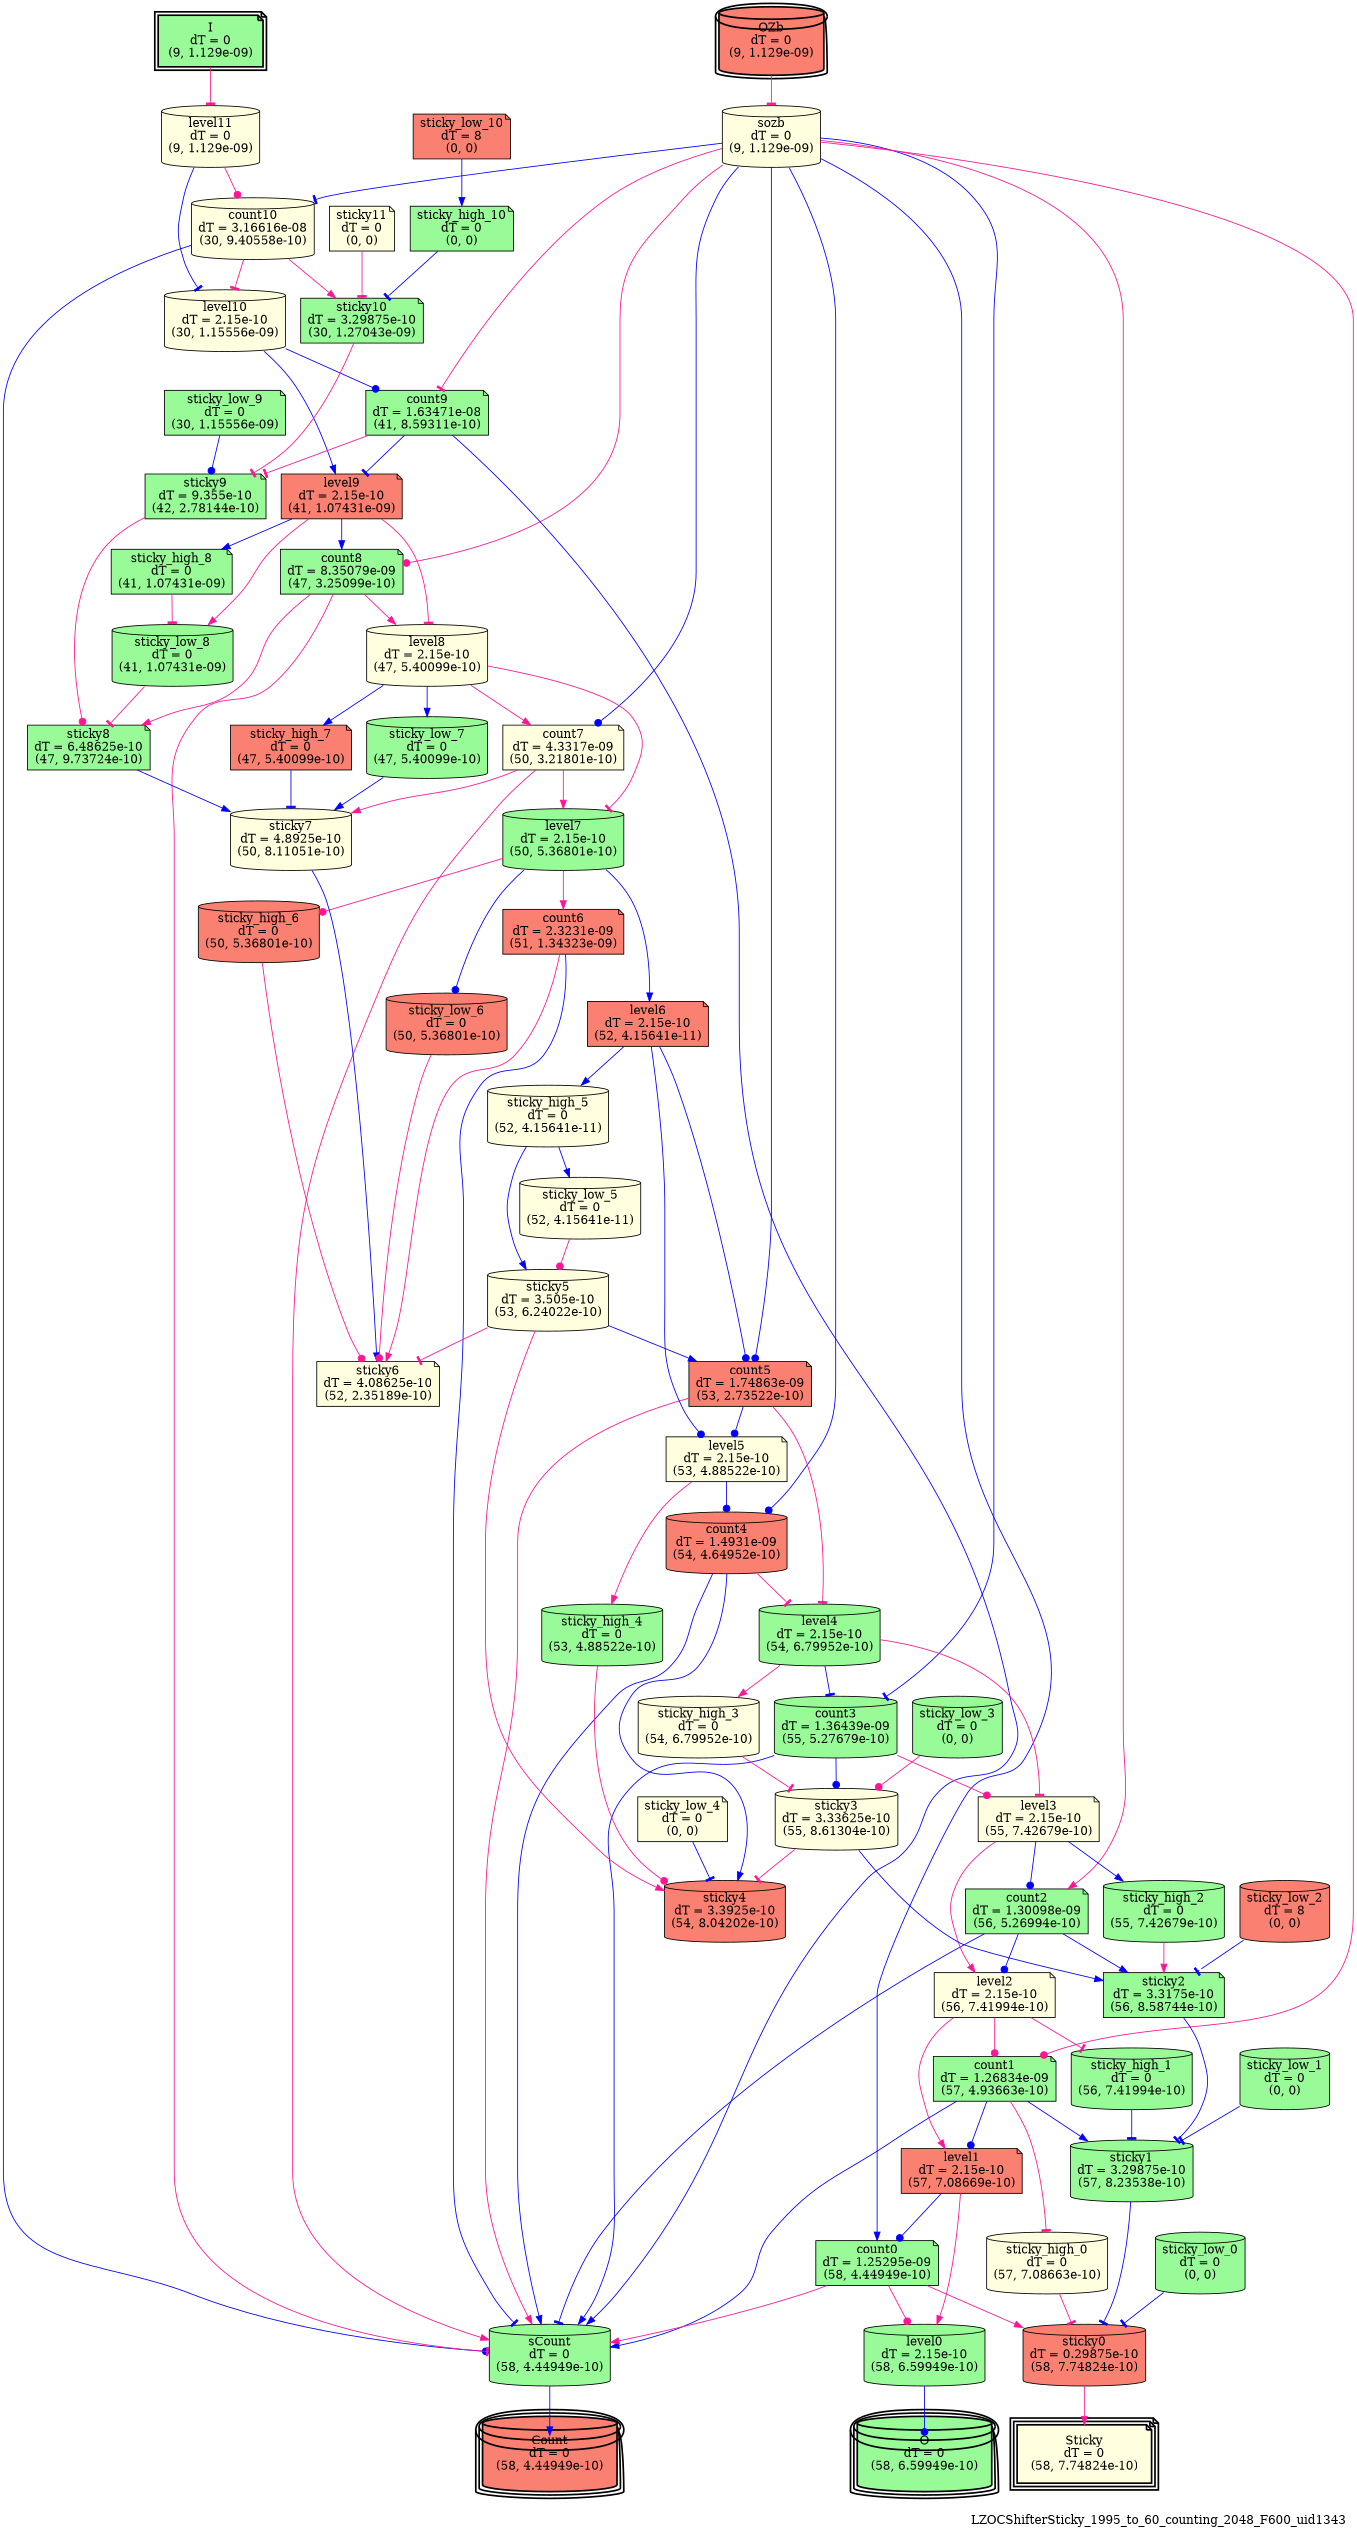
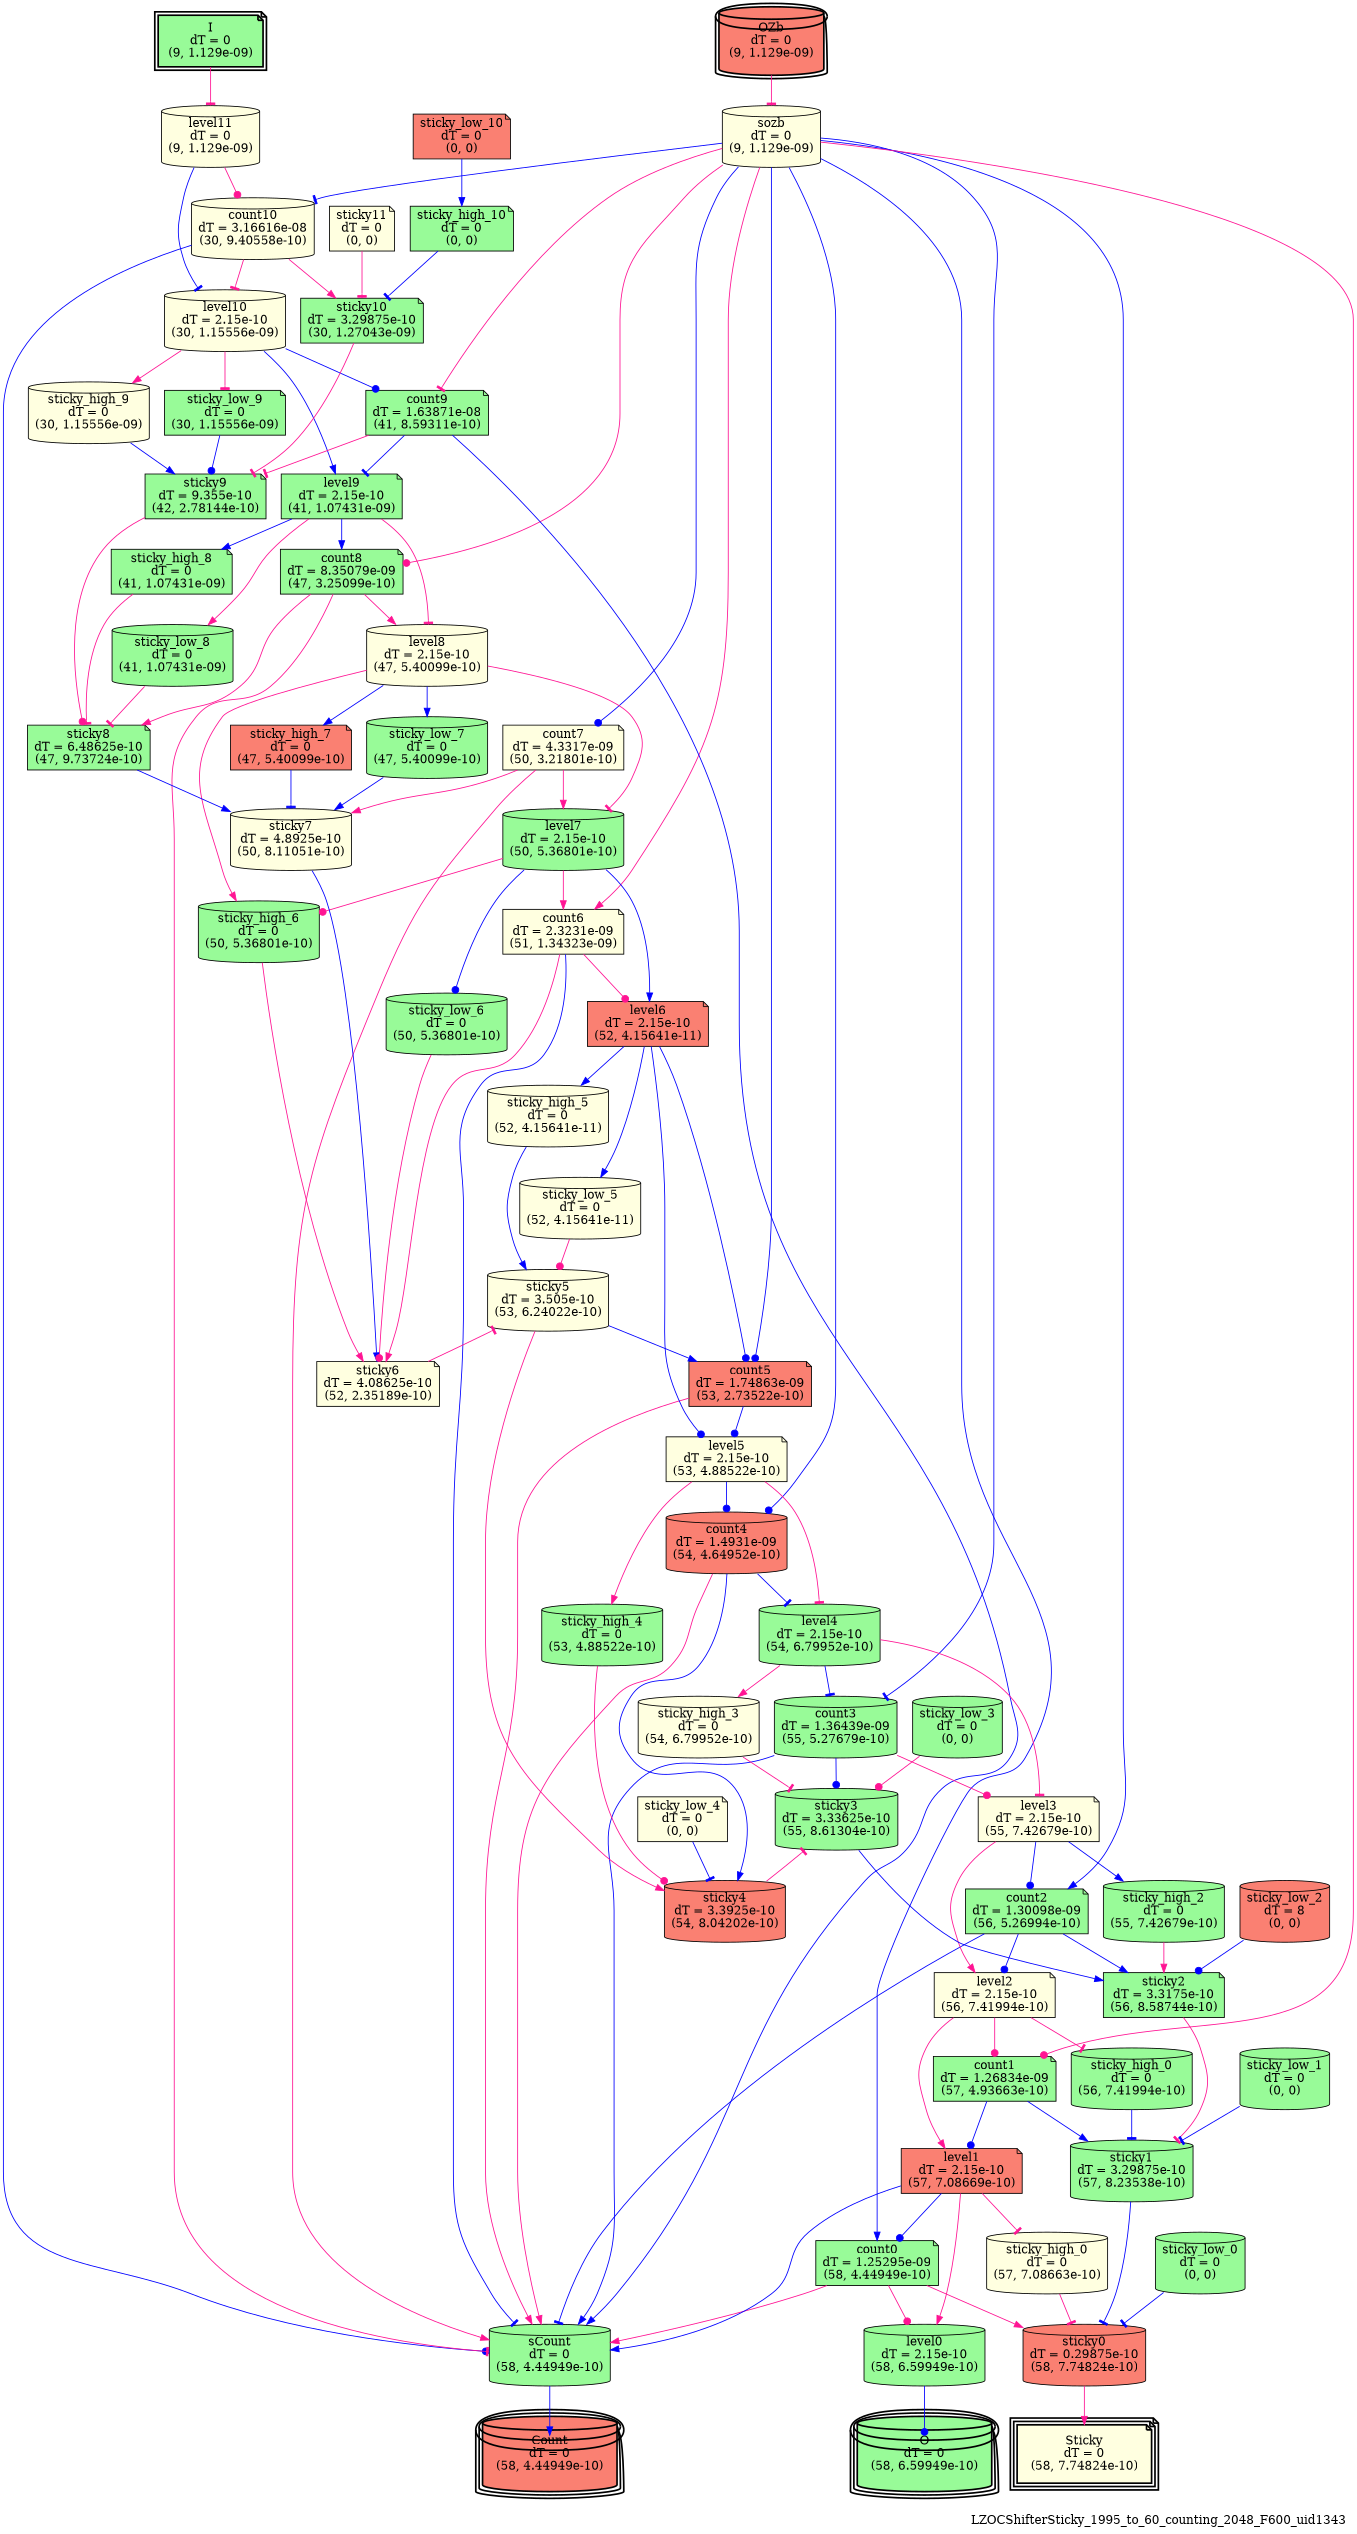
(462, 137) -> (462, 137)
none -> (225, 369)
none -> (89, 413)
(427, 413) -> (427, 413)
(342, 496) -> (342, 496)
none -> (728, 550)
(172, 607) -> (93, 651)
(497, 703) -> (213, 731)
(1123, 919) -> (1123, 919)
(259, 932) -> (259, 932)
(563, 932) -> (563, 932)
none -> (603, 975)
(447, 1024) -> (447, 1024)
(563, 1158) -> (630, 1110)
(298, 1163) -> (298, 1163)
(455, 1343) -> (456, 1348)
(816, 1498) -> (806, 1534)
(772, 1588) -> (772, 1588)
(837, 1819) -> (837, 1819)
(777, 1863) -> (784, 1867)
(518, 1909) -> (518, 1909)
(1222, 1954) -> (1222, 1954)
(1132, 2079) -> (1132, 2079)
(1208, 2079) -> (1208, 2079)
(1037, 2162) -> (999, 2211)
(780, 2223) -> (776, 2289)
